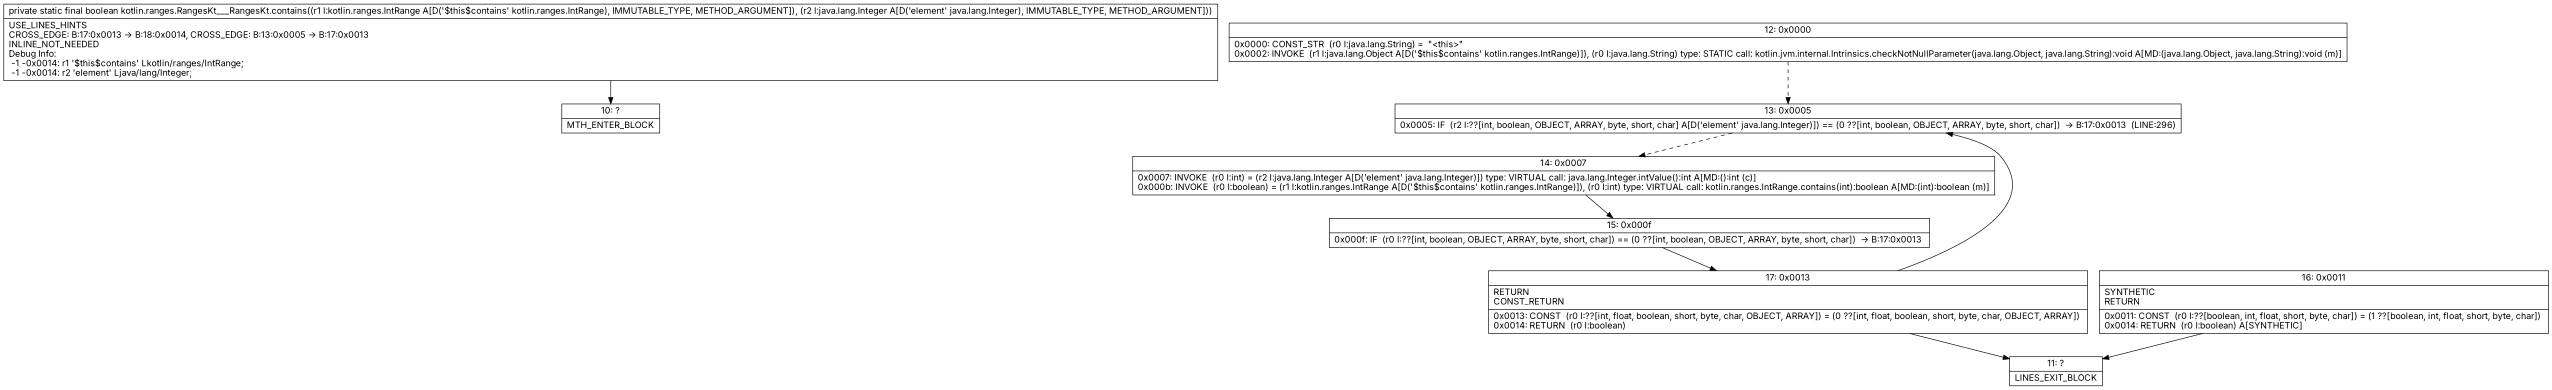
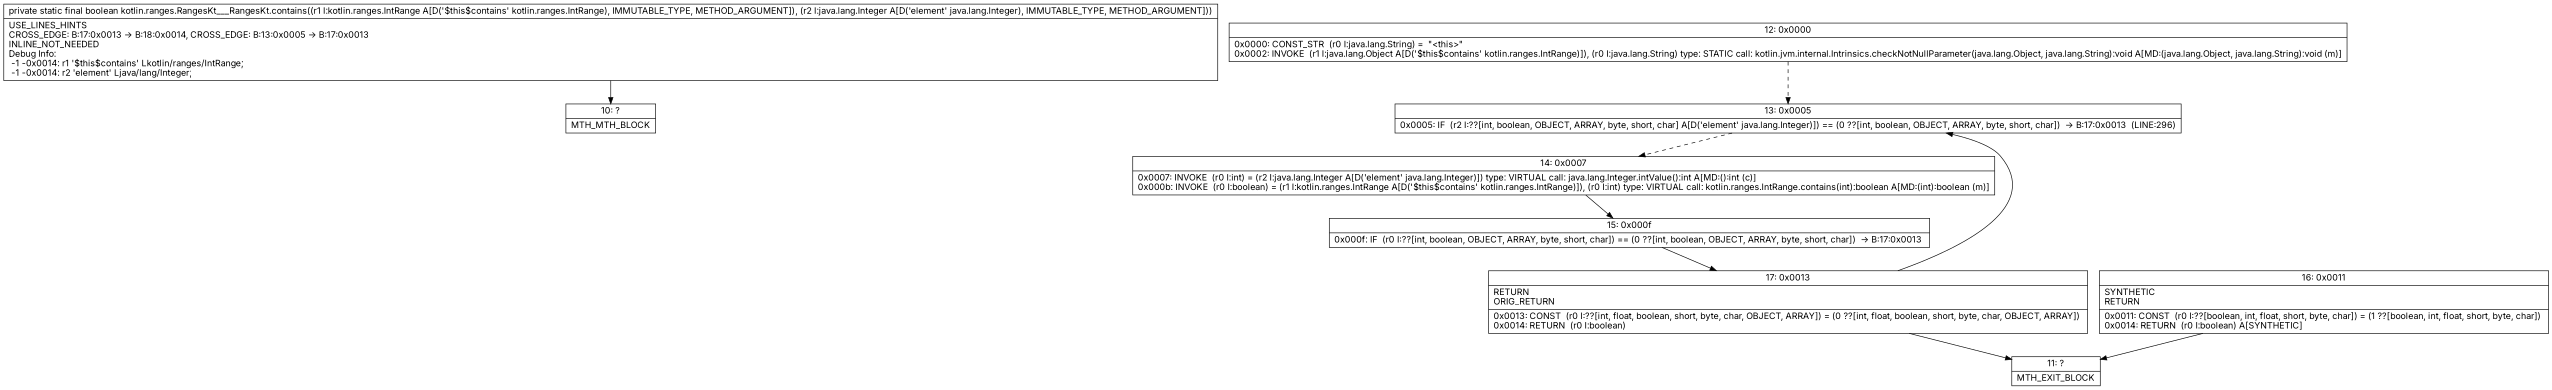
(611, 125) -> (611, 125)
(1529, 302) -> (1524, 302)
(2056, 378) -> (2056, 378)
